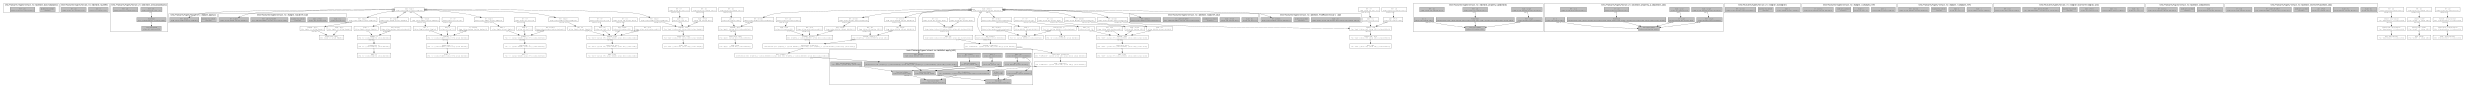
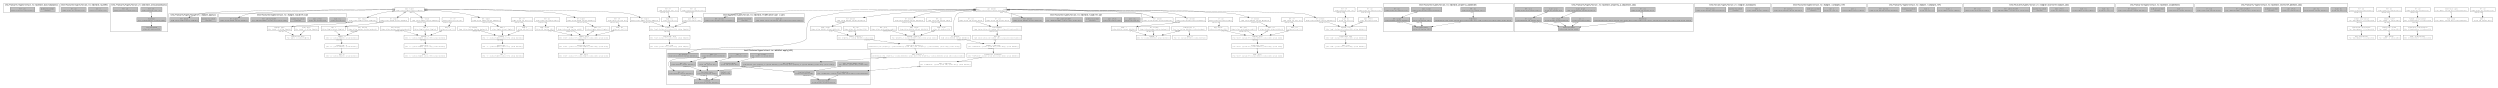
(1762, 5) -> (1733, 5)
(735, 28) -> none
